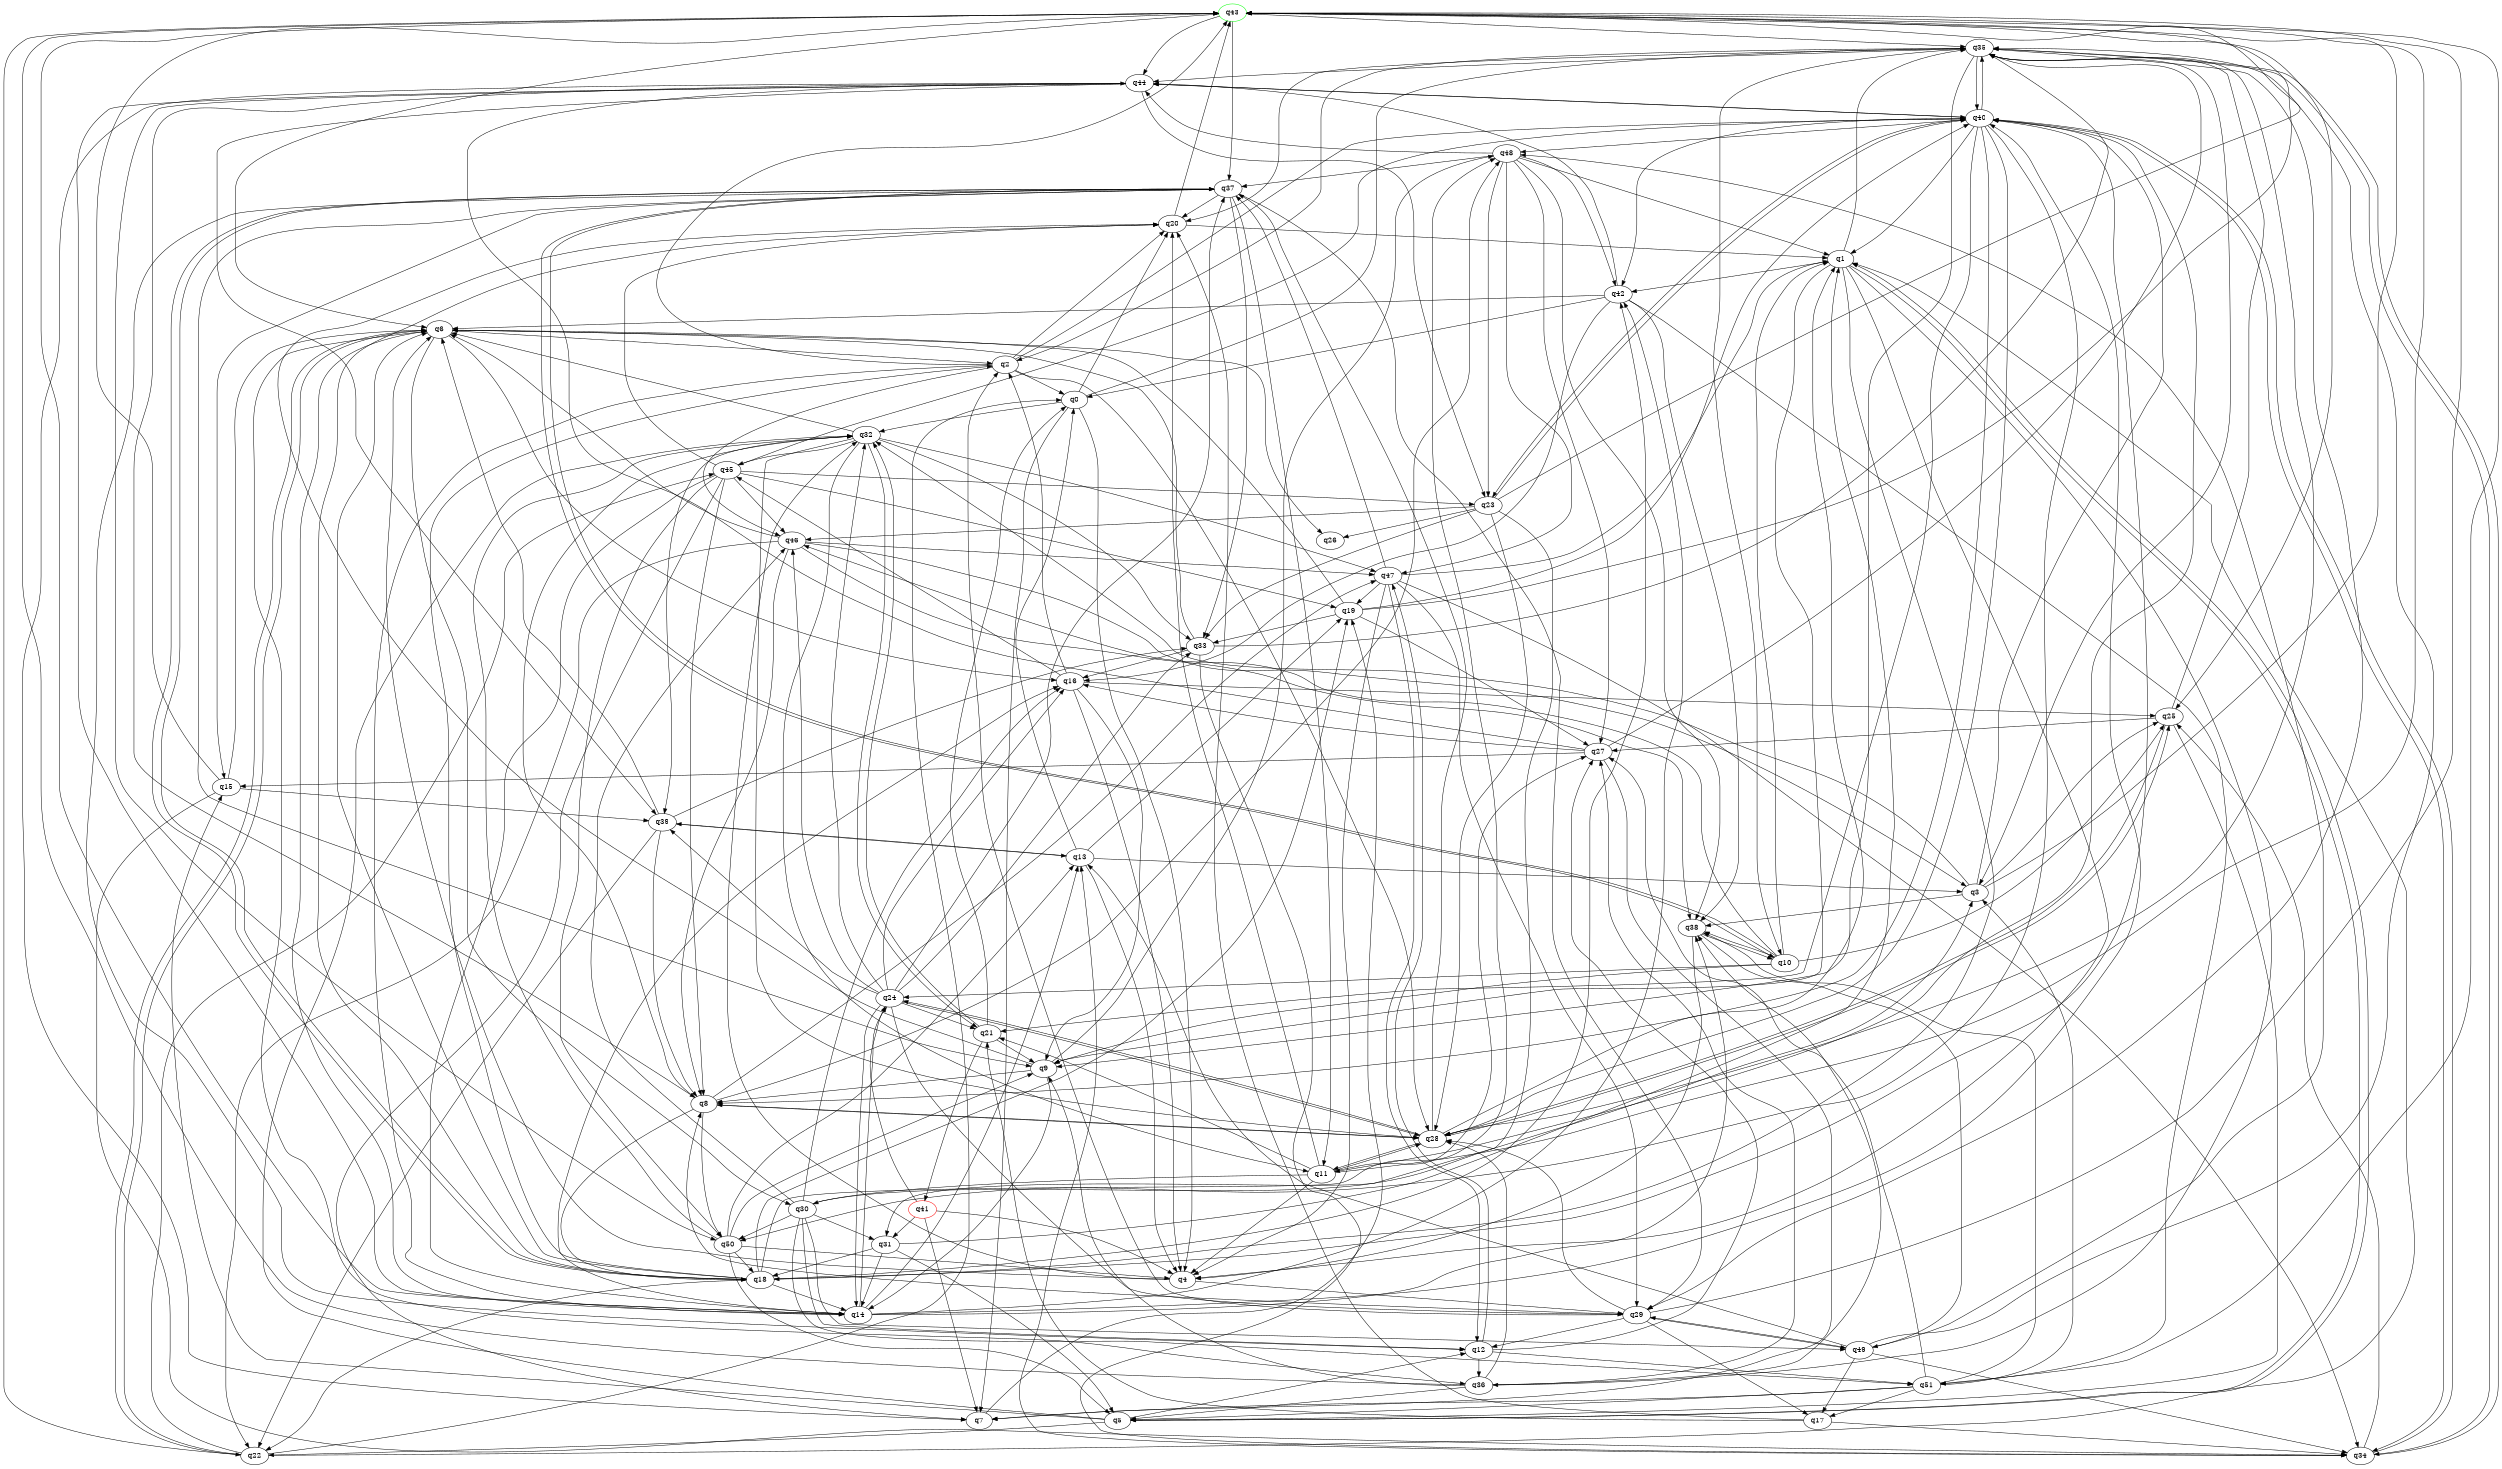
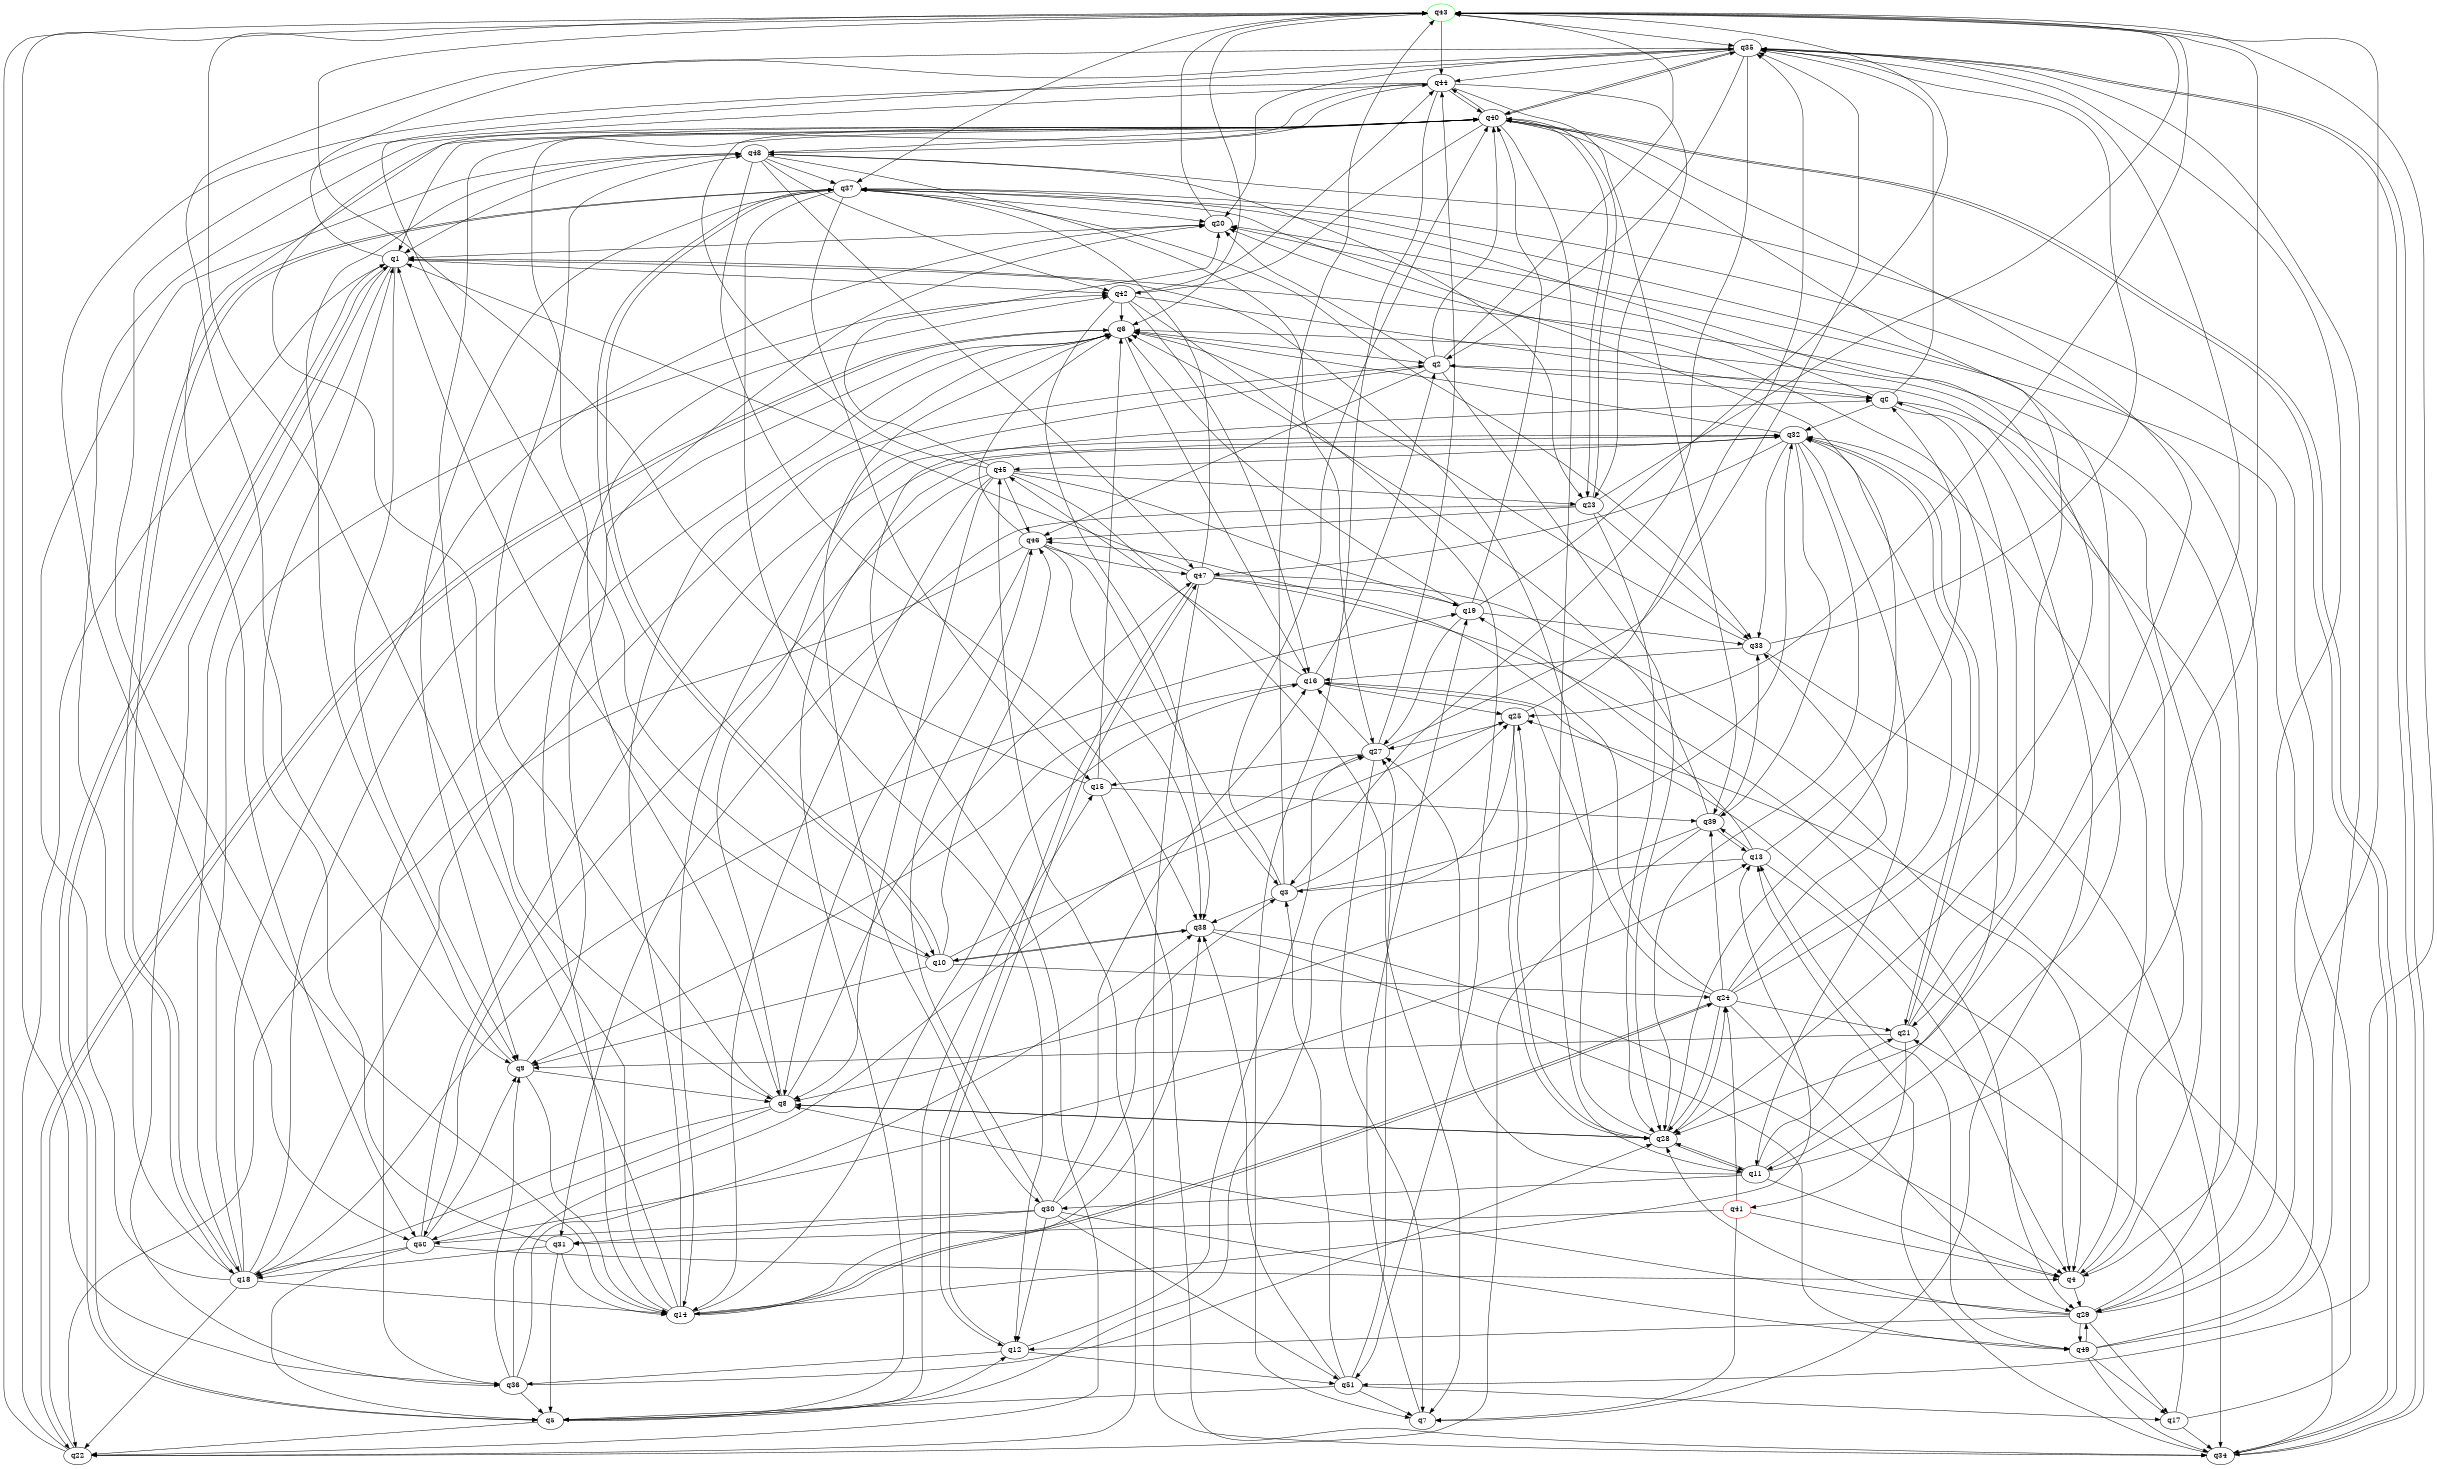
(1330, 541) -> none
